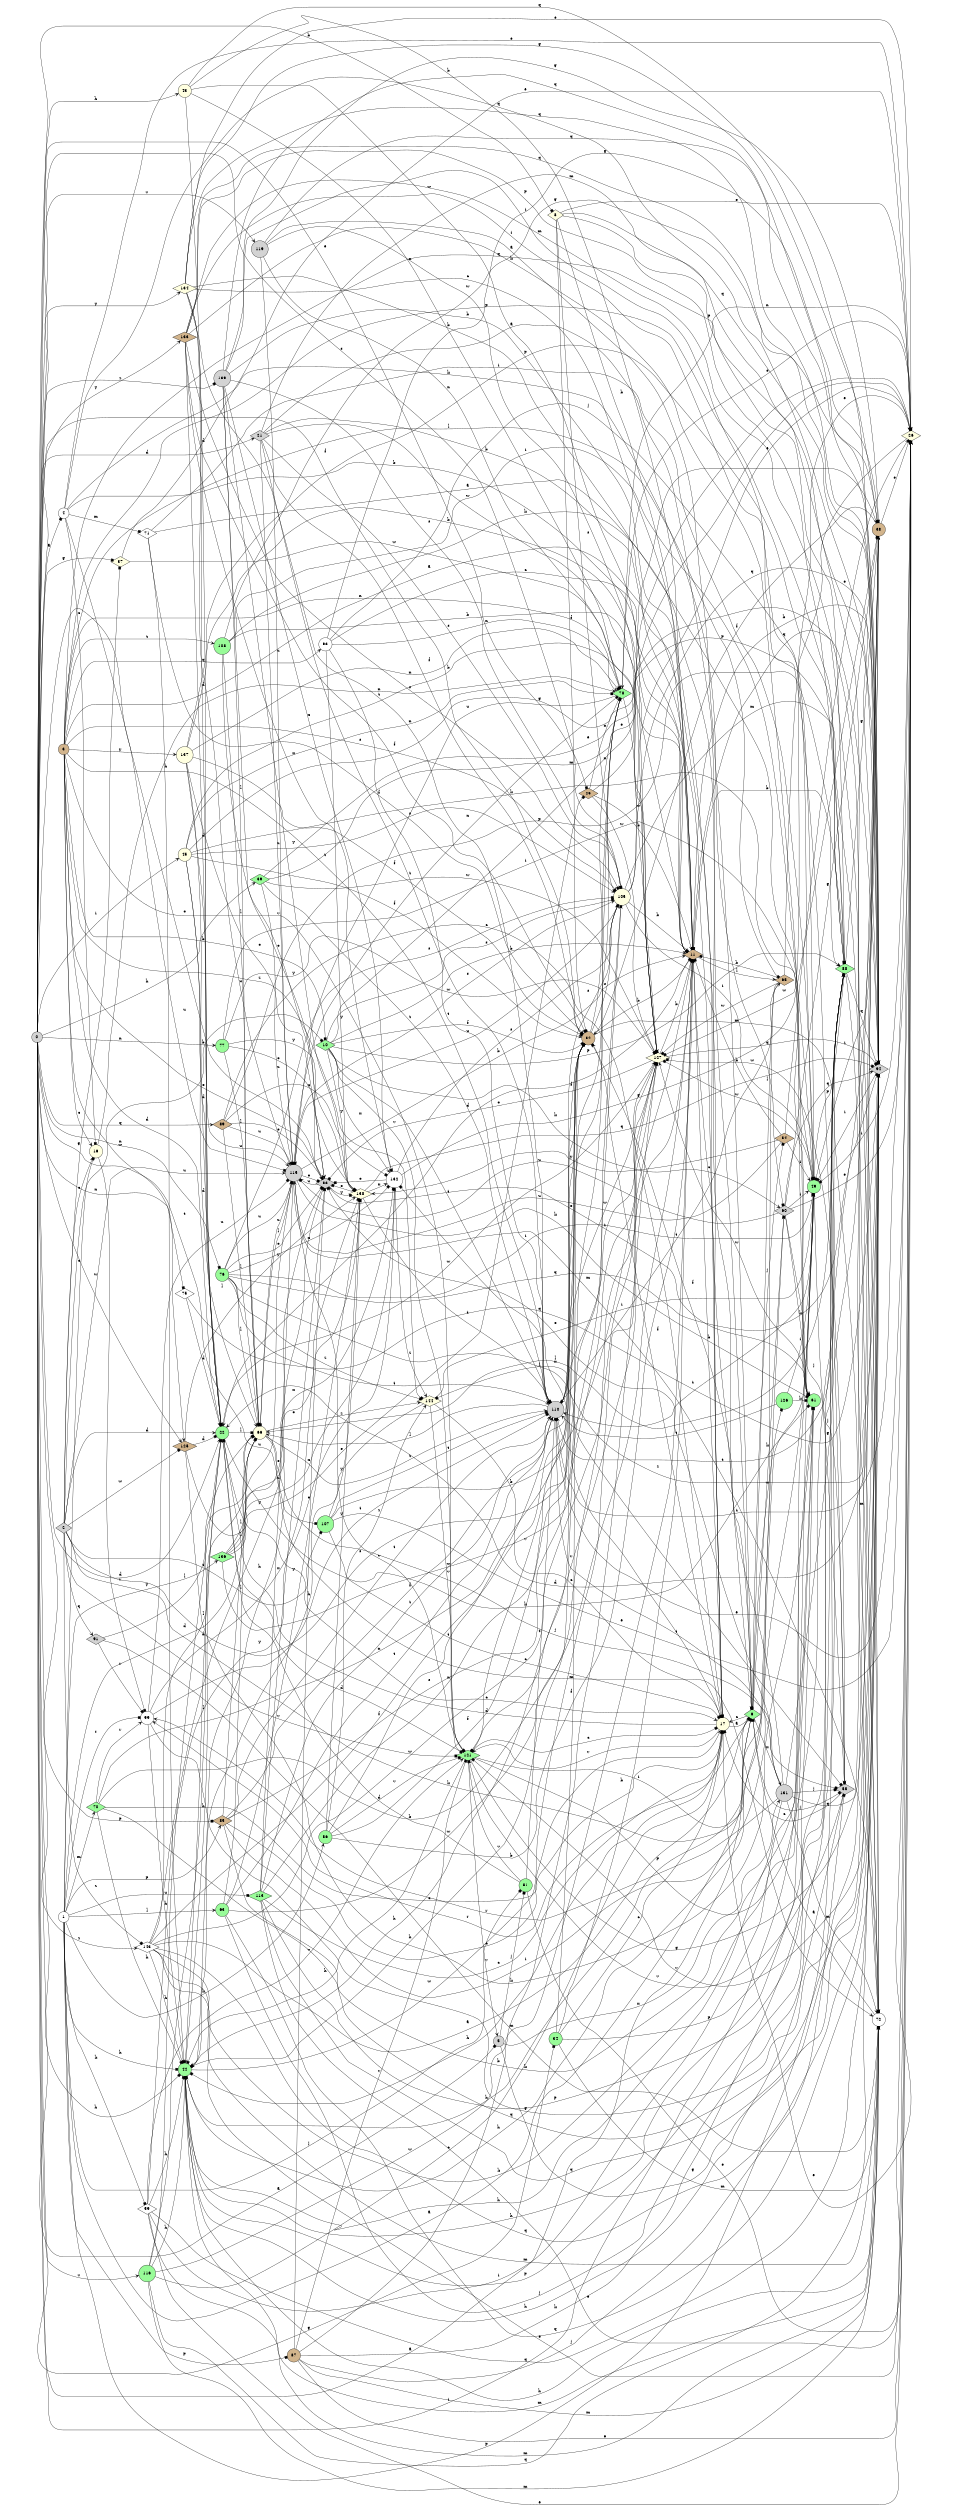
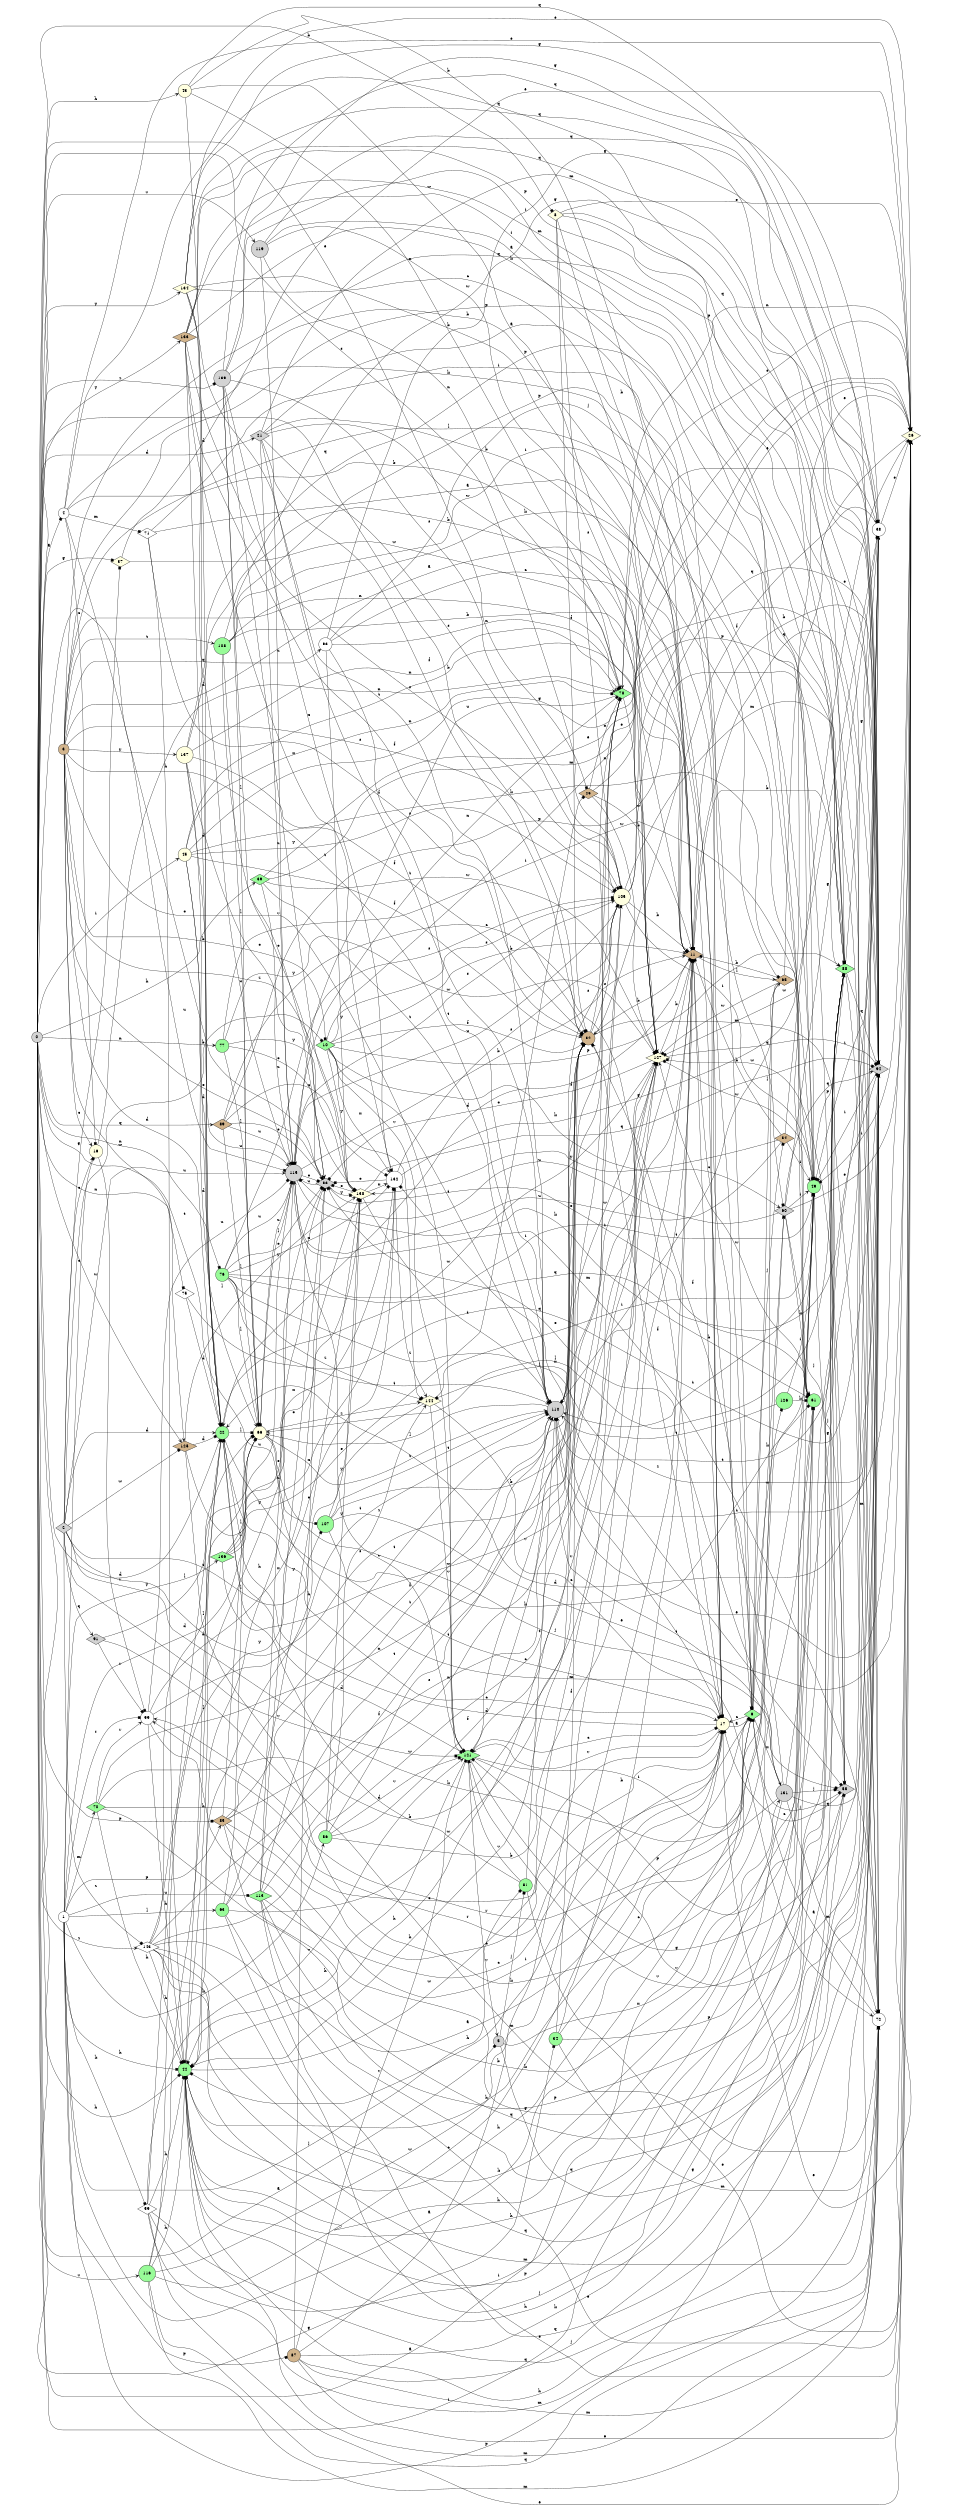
none -> (624, 414)
(325, 451) -> (325, 451)
(879, 530) -> (879, 530)
